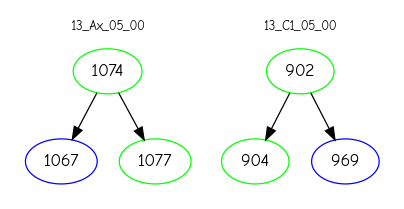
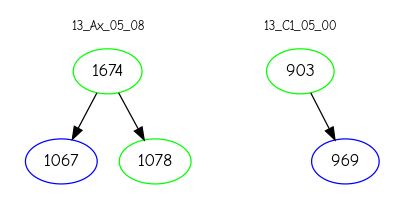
(108, 27) -> (108, 27)
(108, 71) -> (108, 71)
(300, 71) -> (300, 71)
(155, 161) -> (155, 161)
(255, 161) -> none
